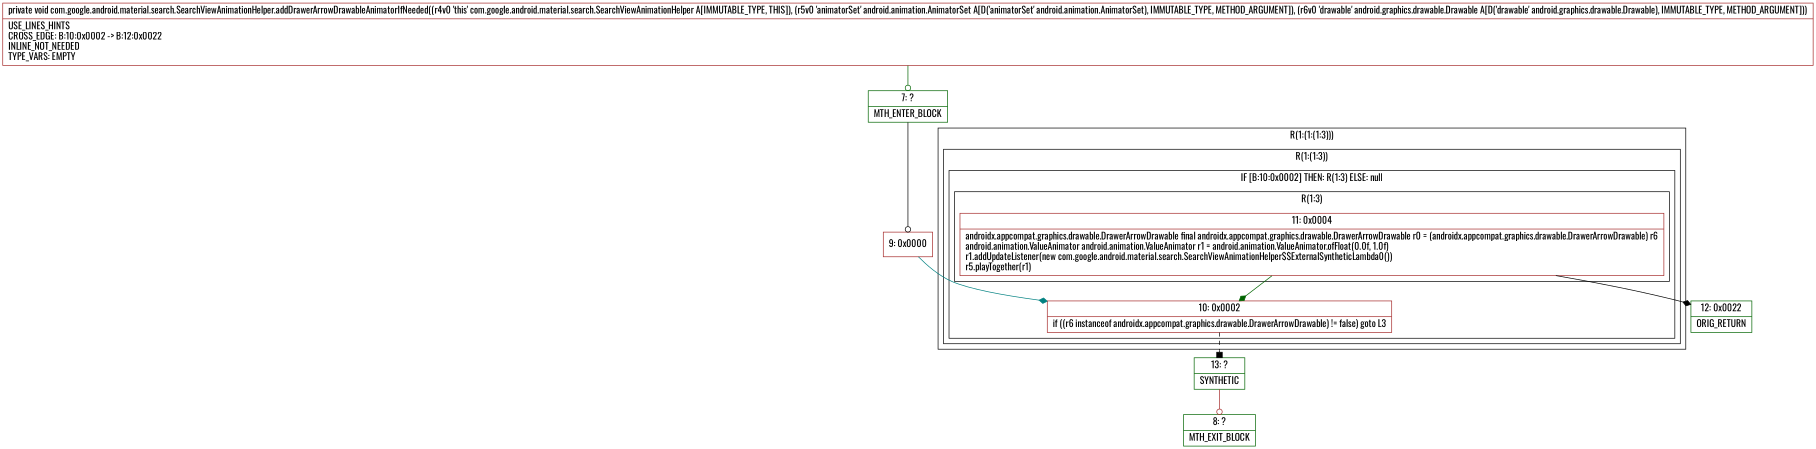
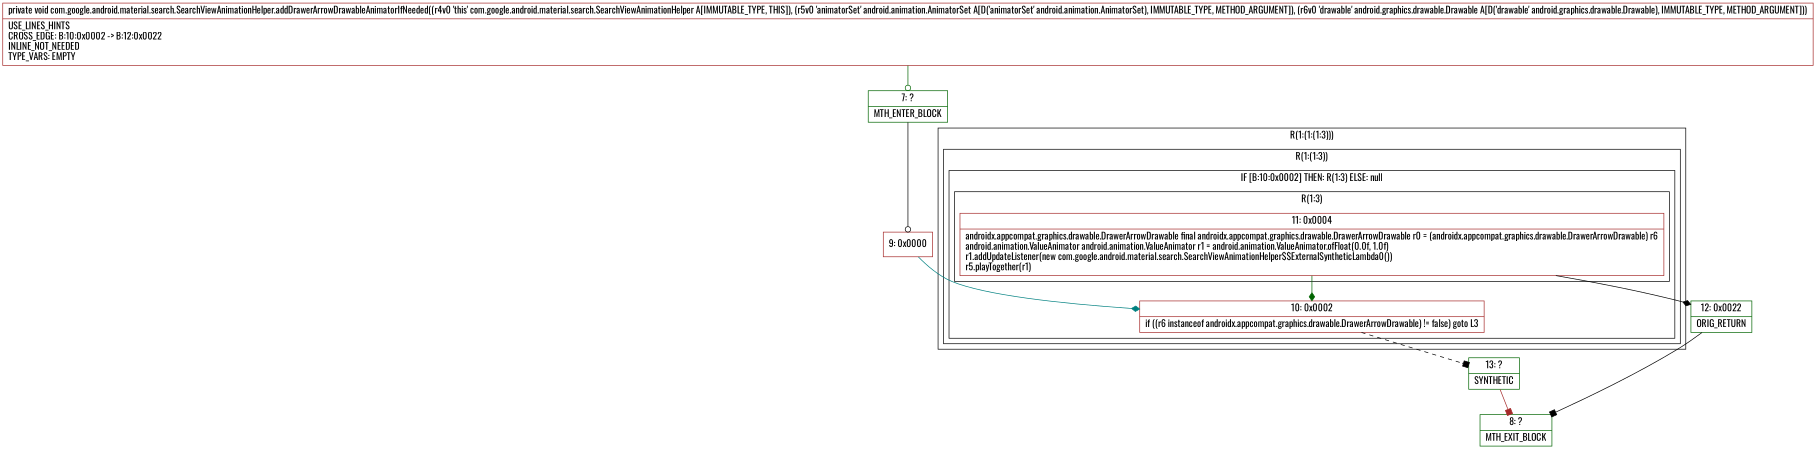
none -> (1631, 375)
(1219, 399) -> (1504, 399)
